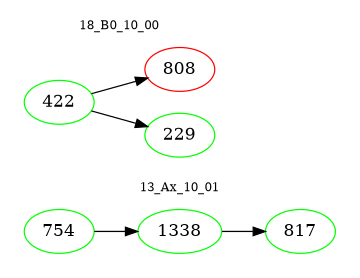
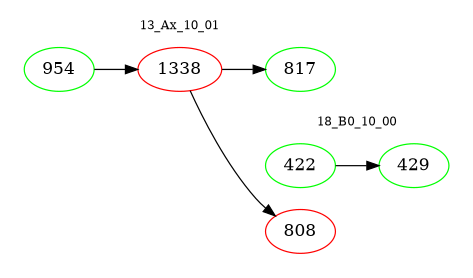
(114, 88) -> (223, 153)
(180, 135) -> (414, 166)
(59, 231) -> (59, 69)
(180, 231) -> (180, 69)
